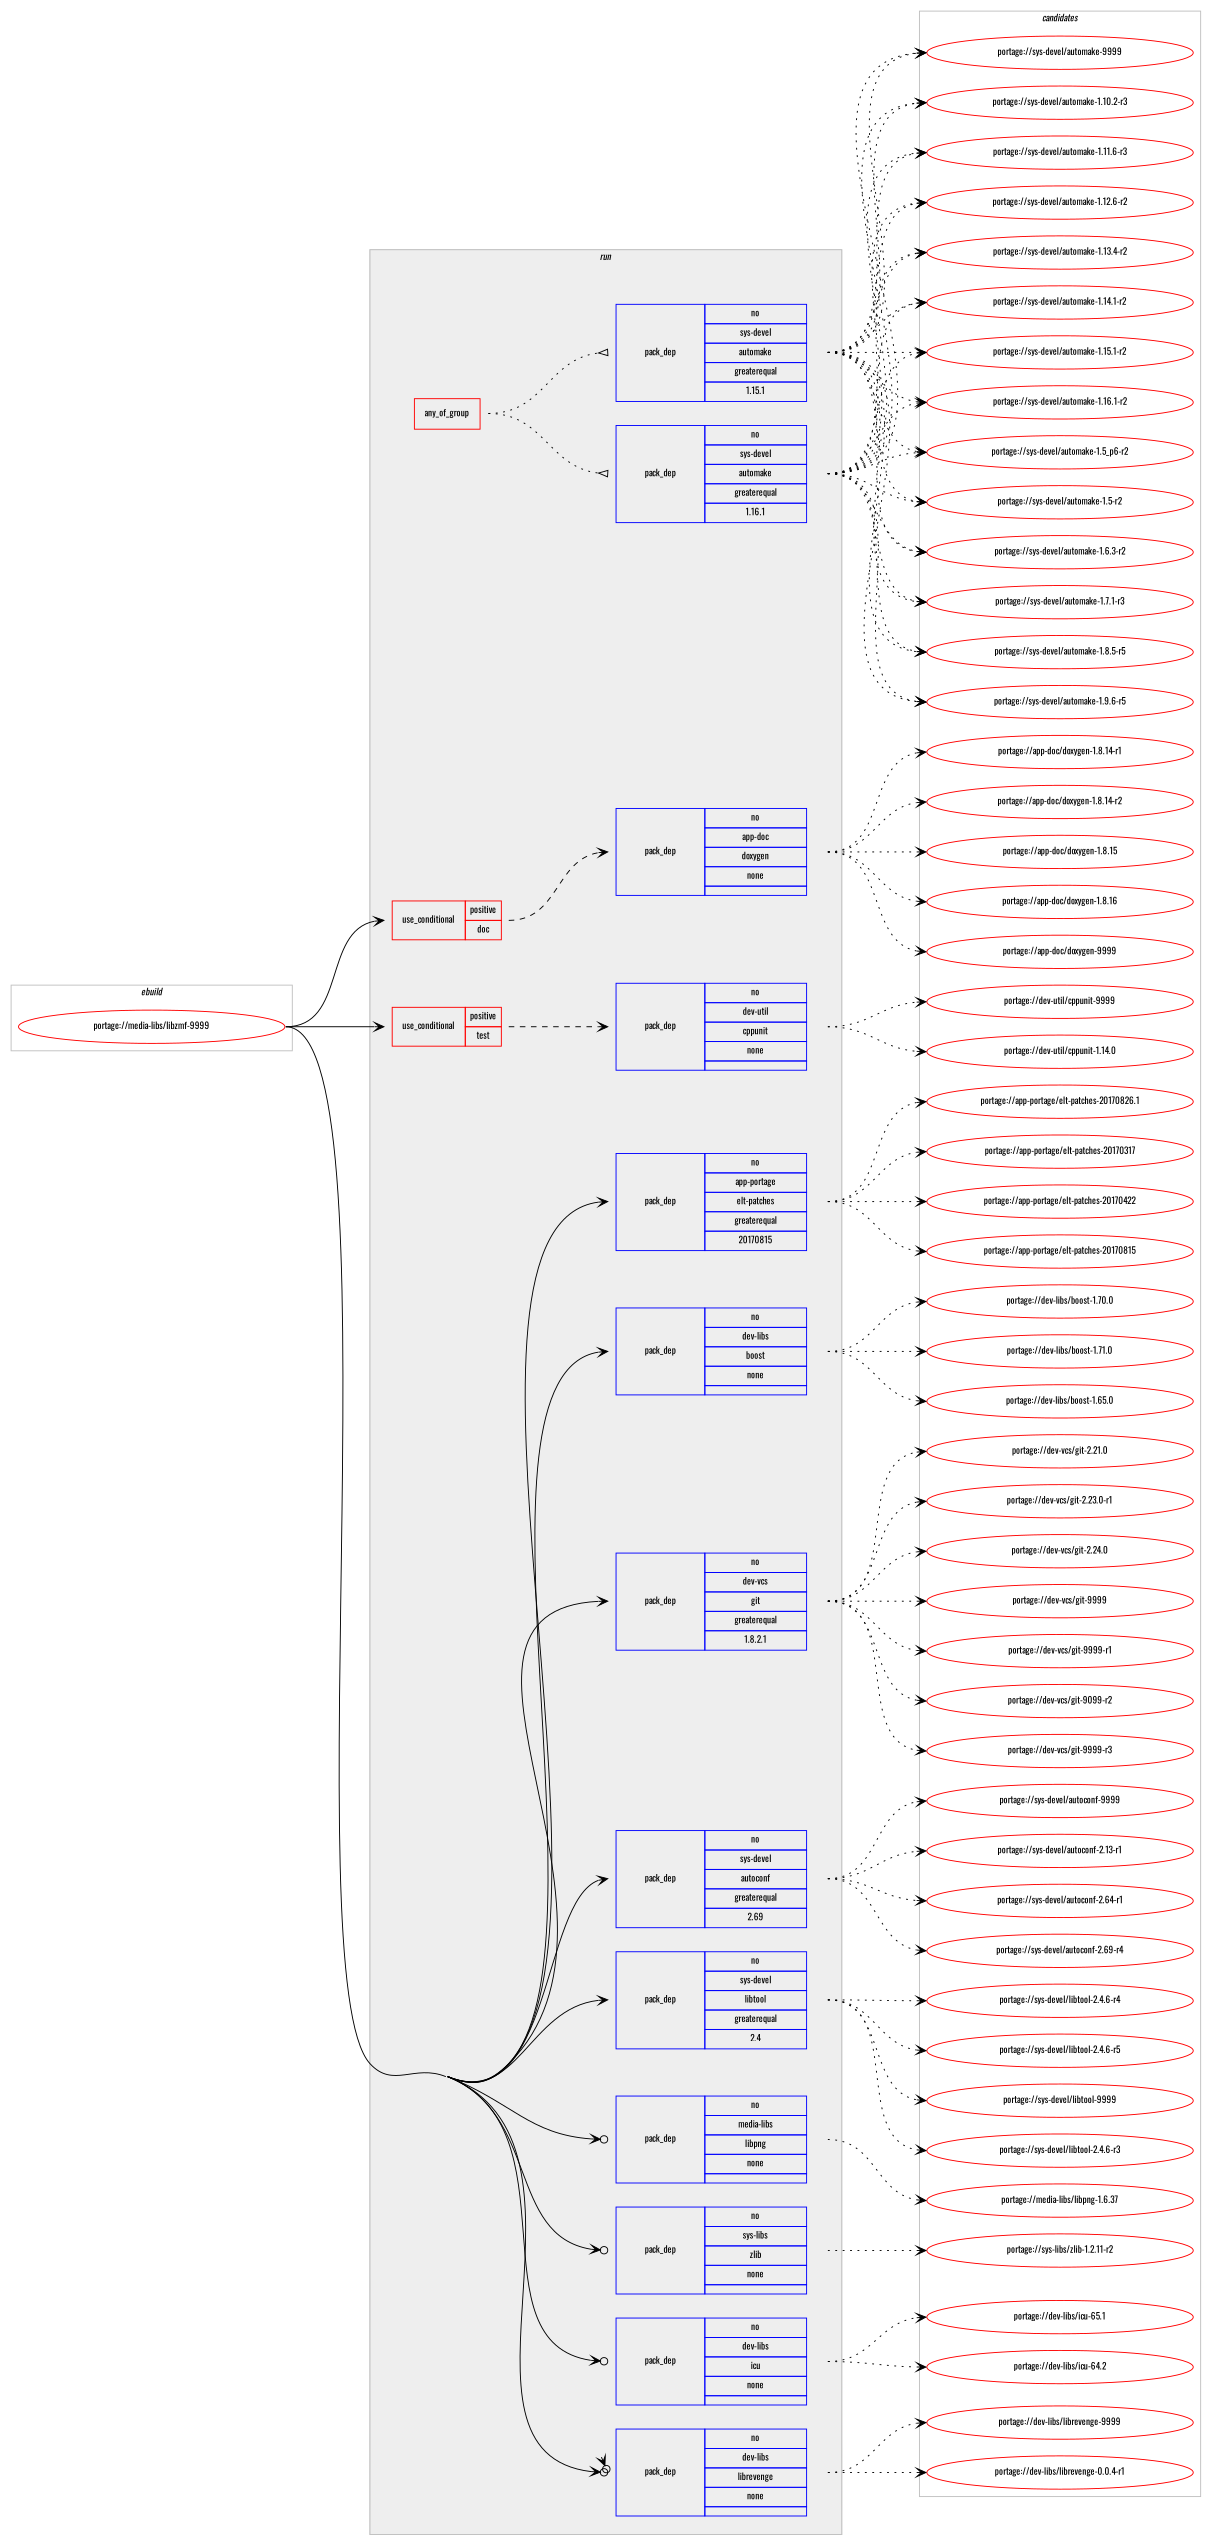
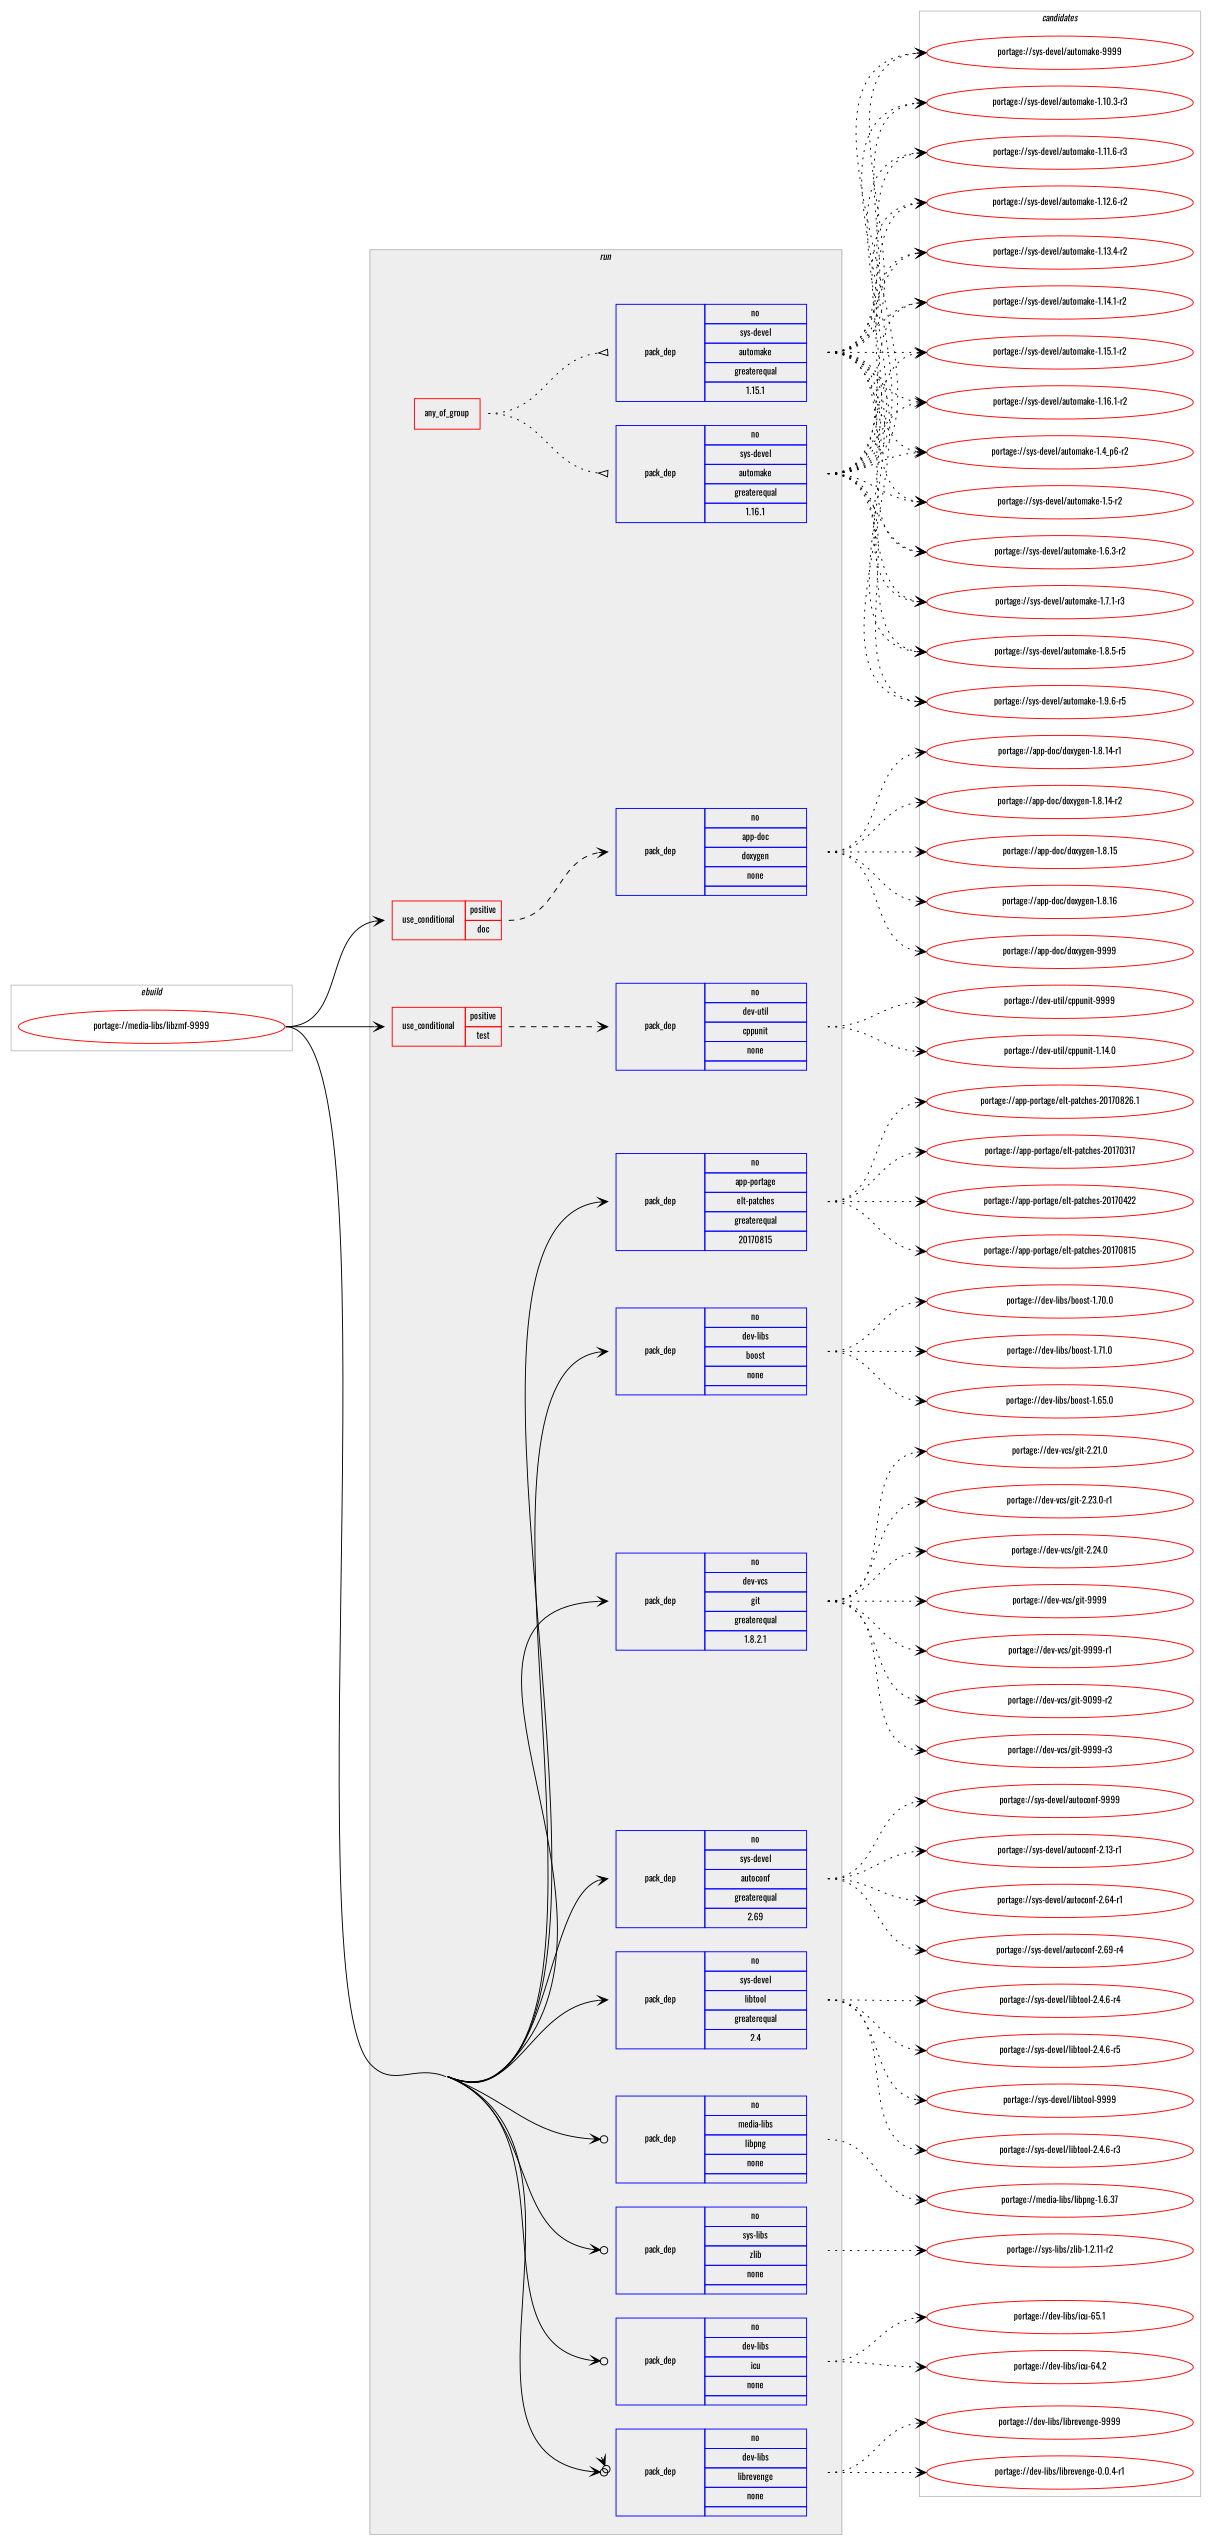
(1060, 103) -> (1060, 103)
(1060, 452) -> (1060, 452)
